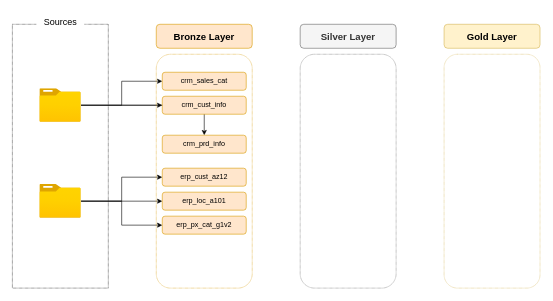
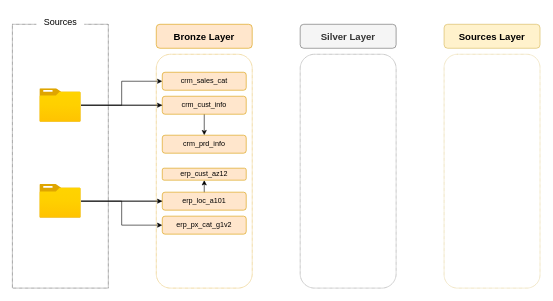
(492, 36) -> (492, 36)
(204, 177) -> (204, 174)
